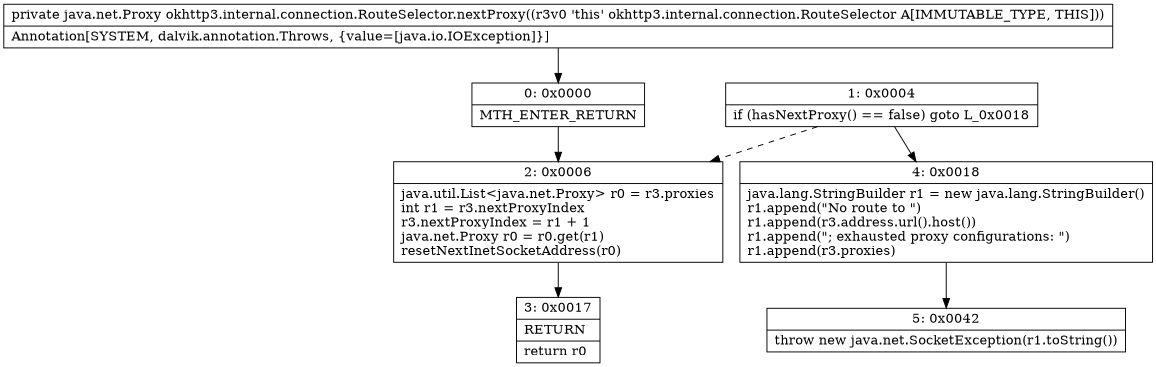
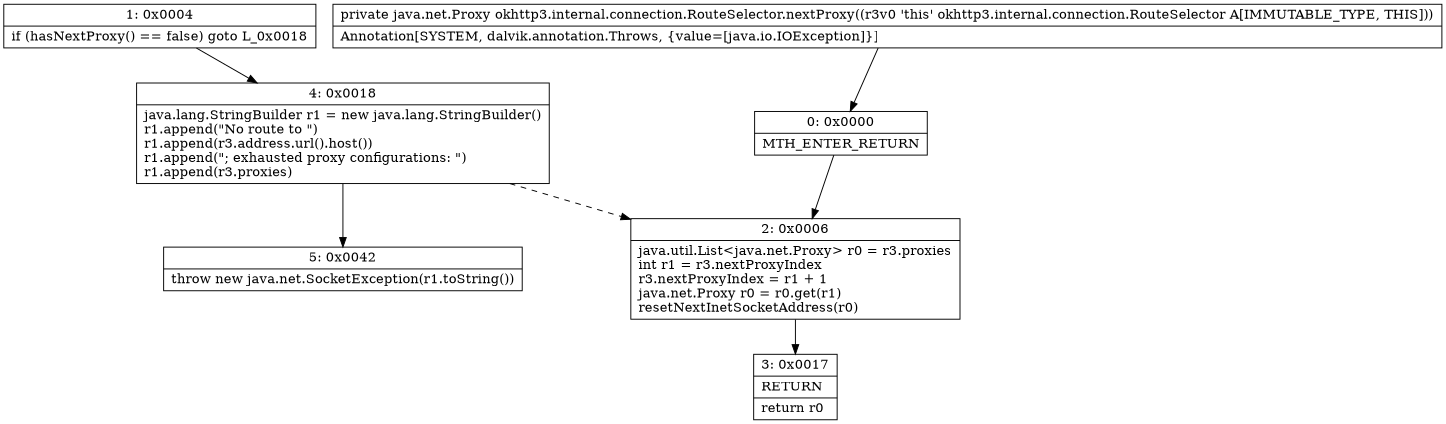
(768, 143) -> (566, 200)
